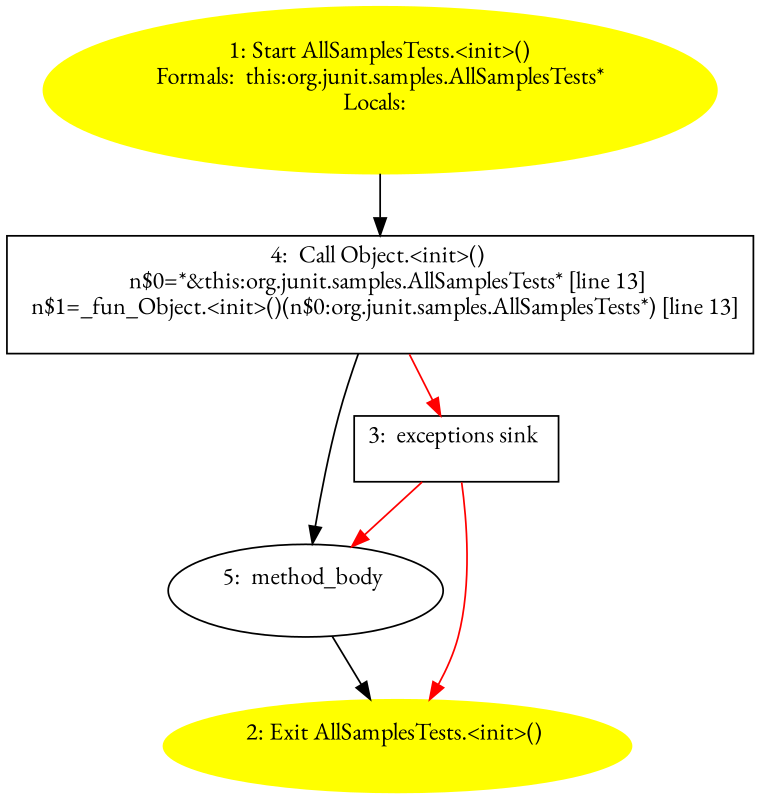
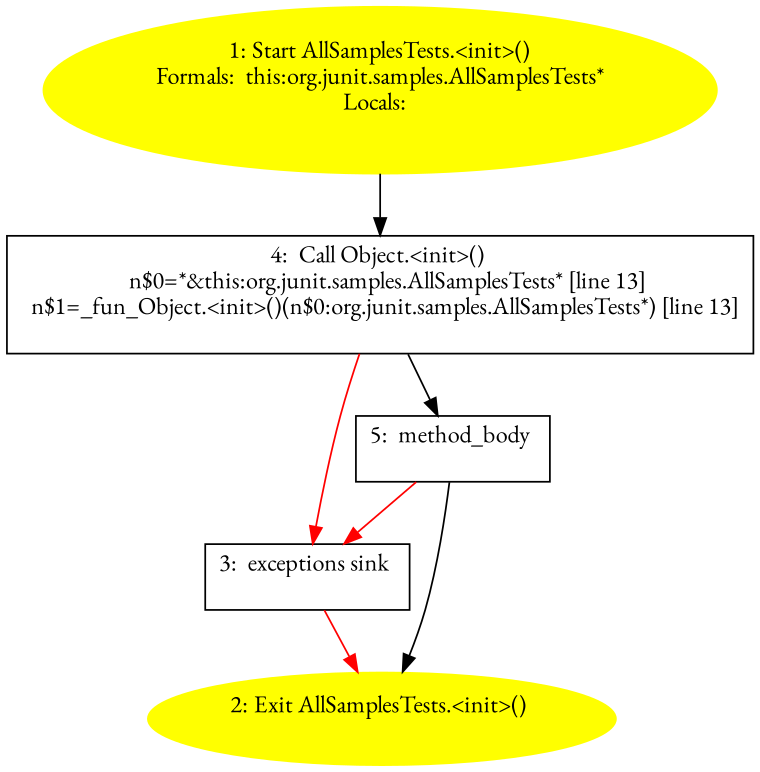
(394, 508) -> (387, 507)
(306, 591) -> (453, 449)
